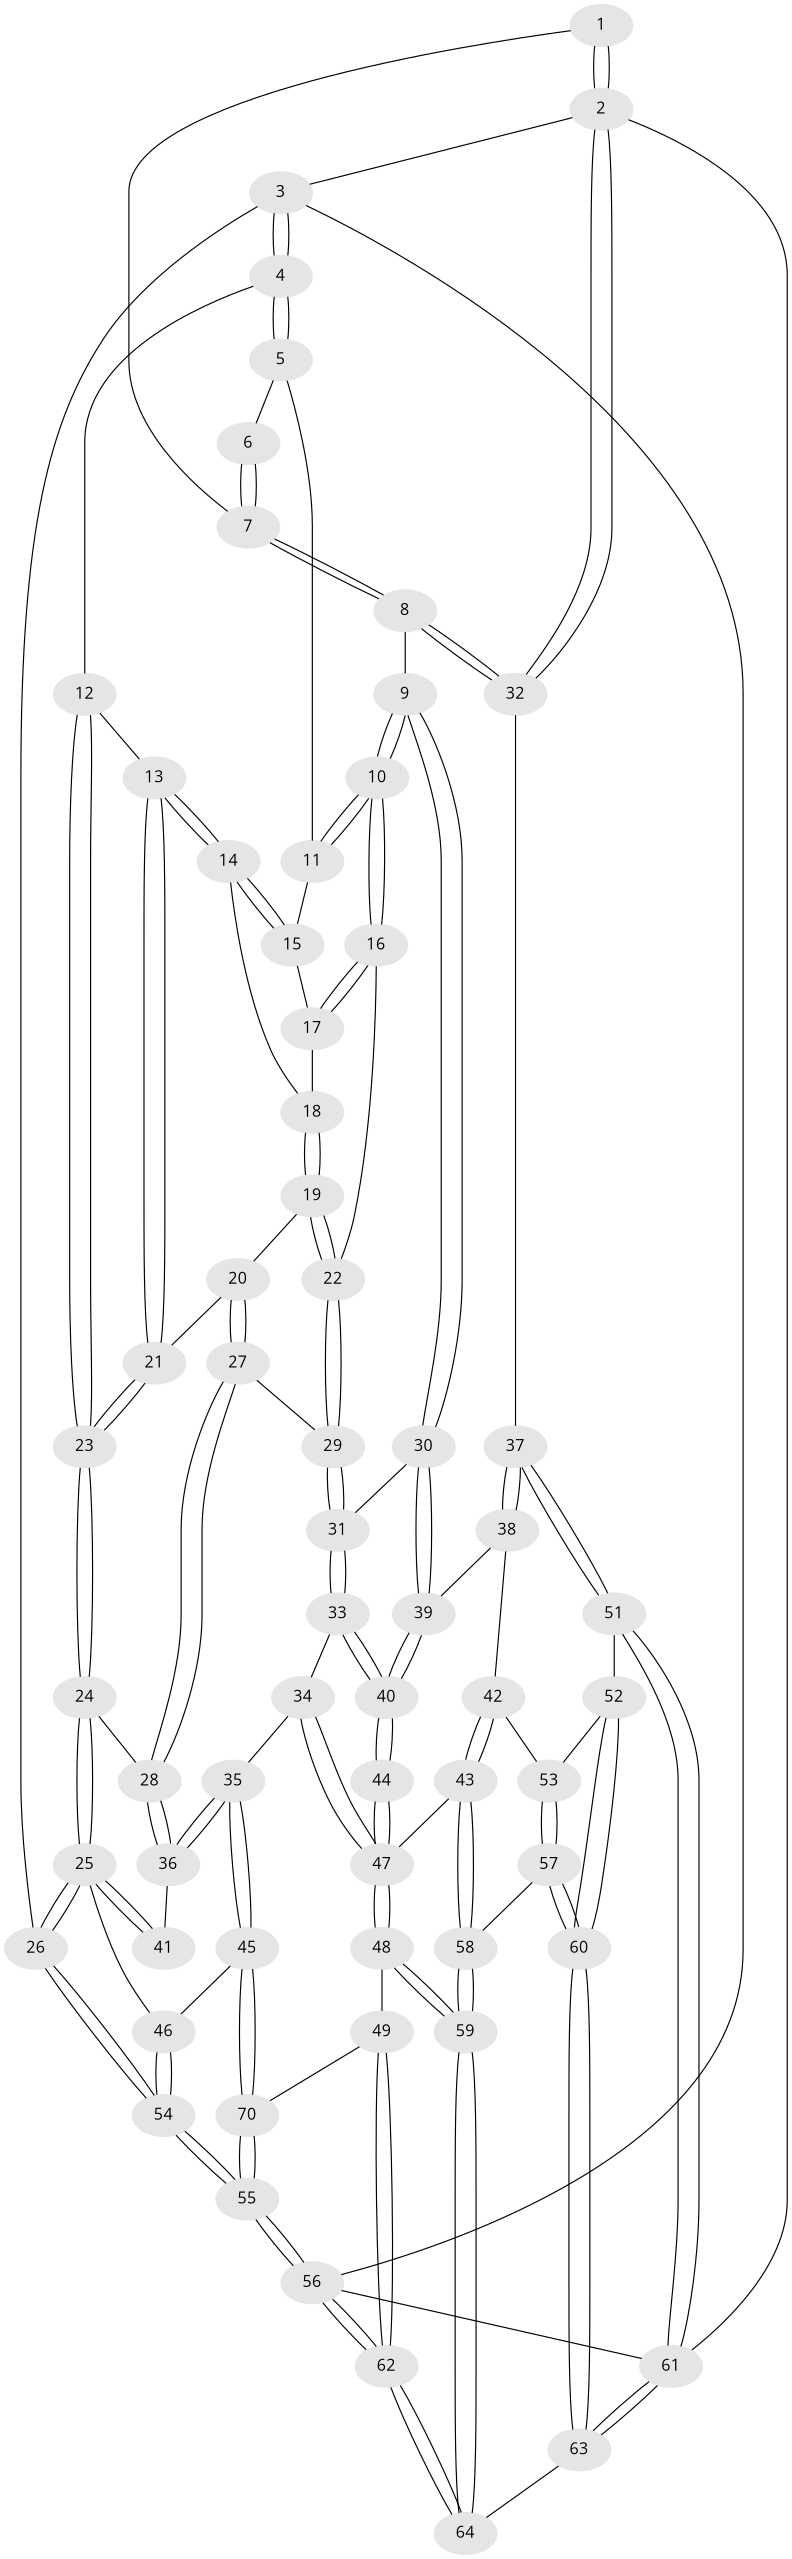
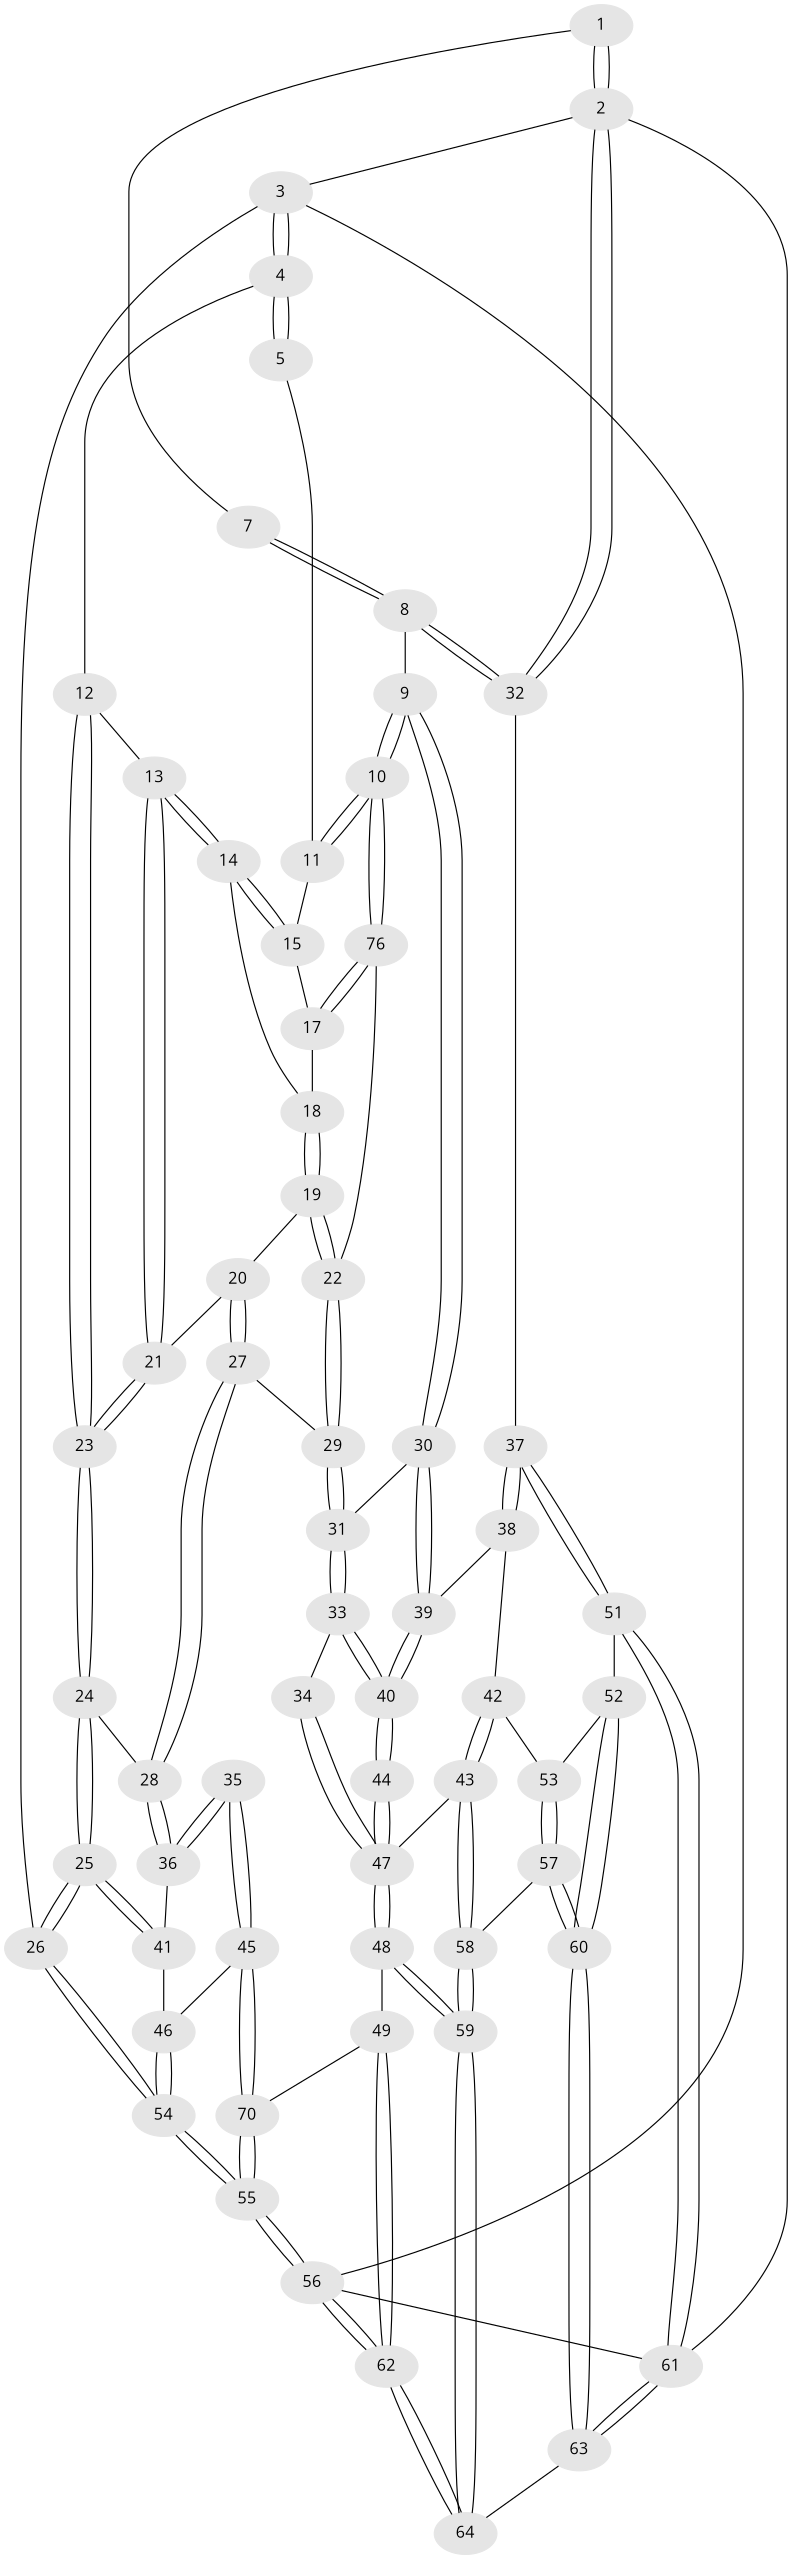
(248, 444) -> none
(376, 945) -> (376, 945)
(268, 1739) -> none
(114, 1952) -> (164, 1990)
